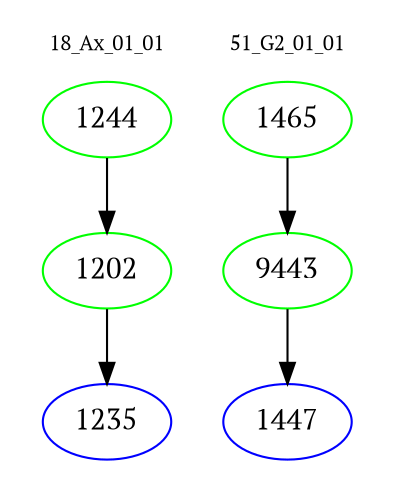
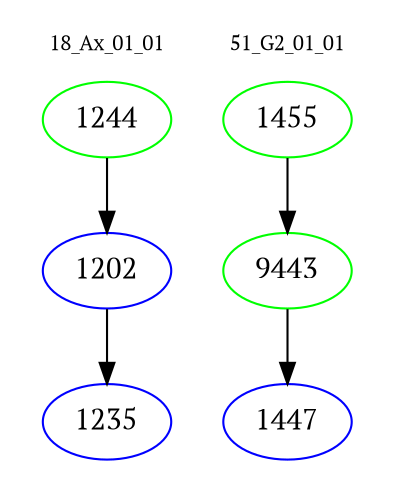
(288, 120) -> (288, 120)
(107, 271) -> (107, 271)
